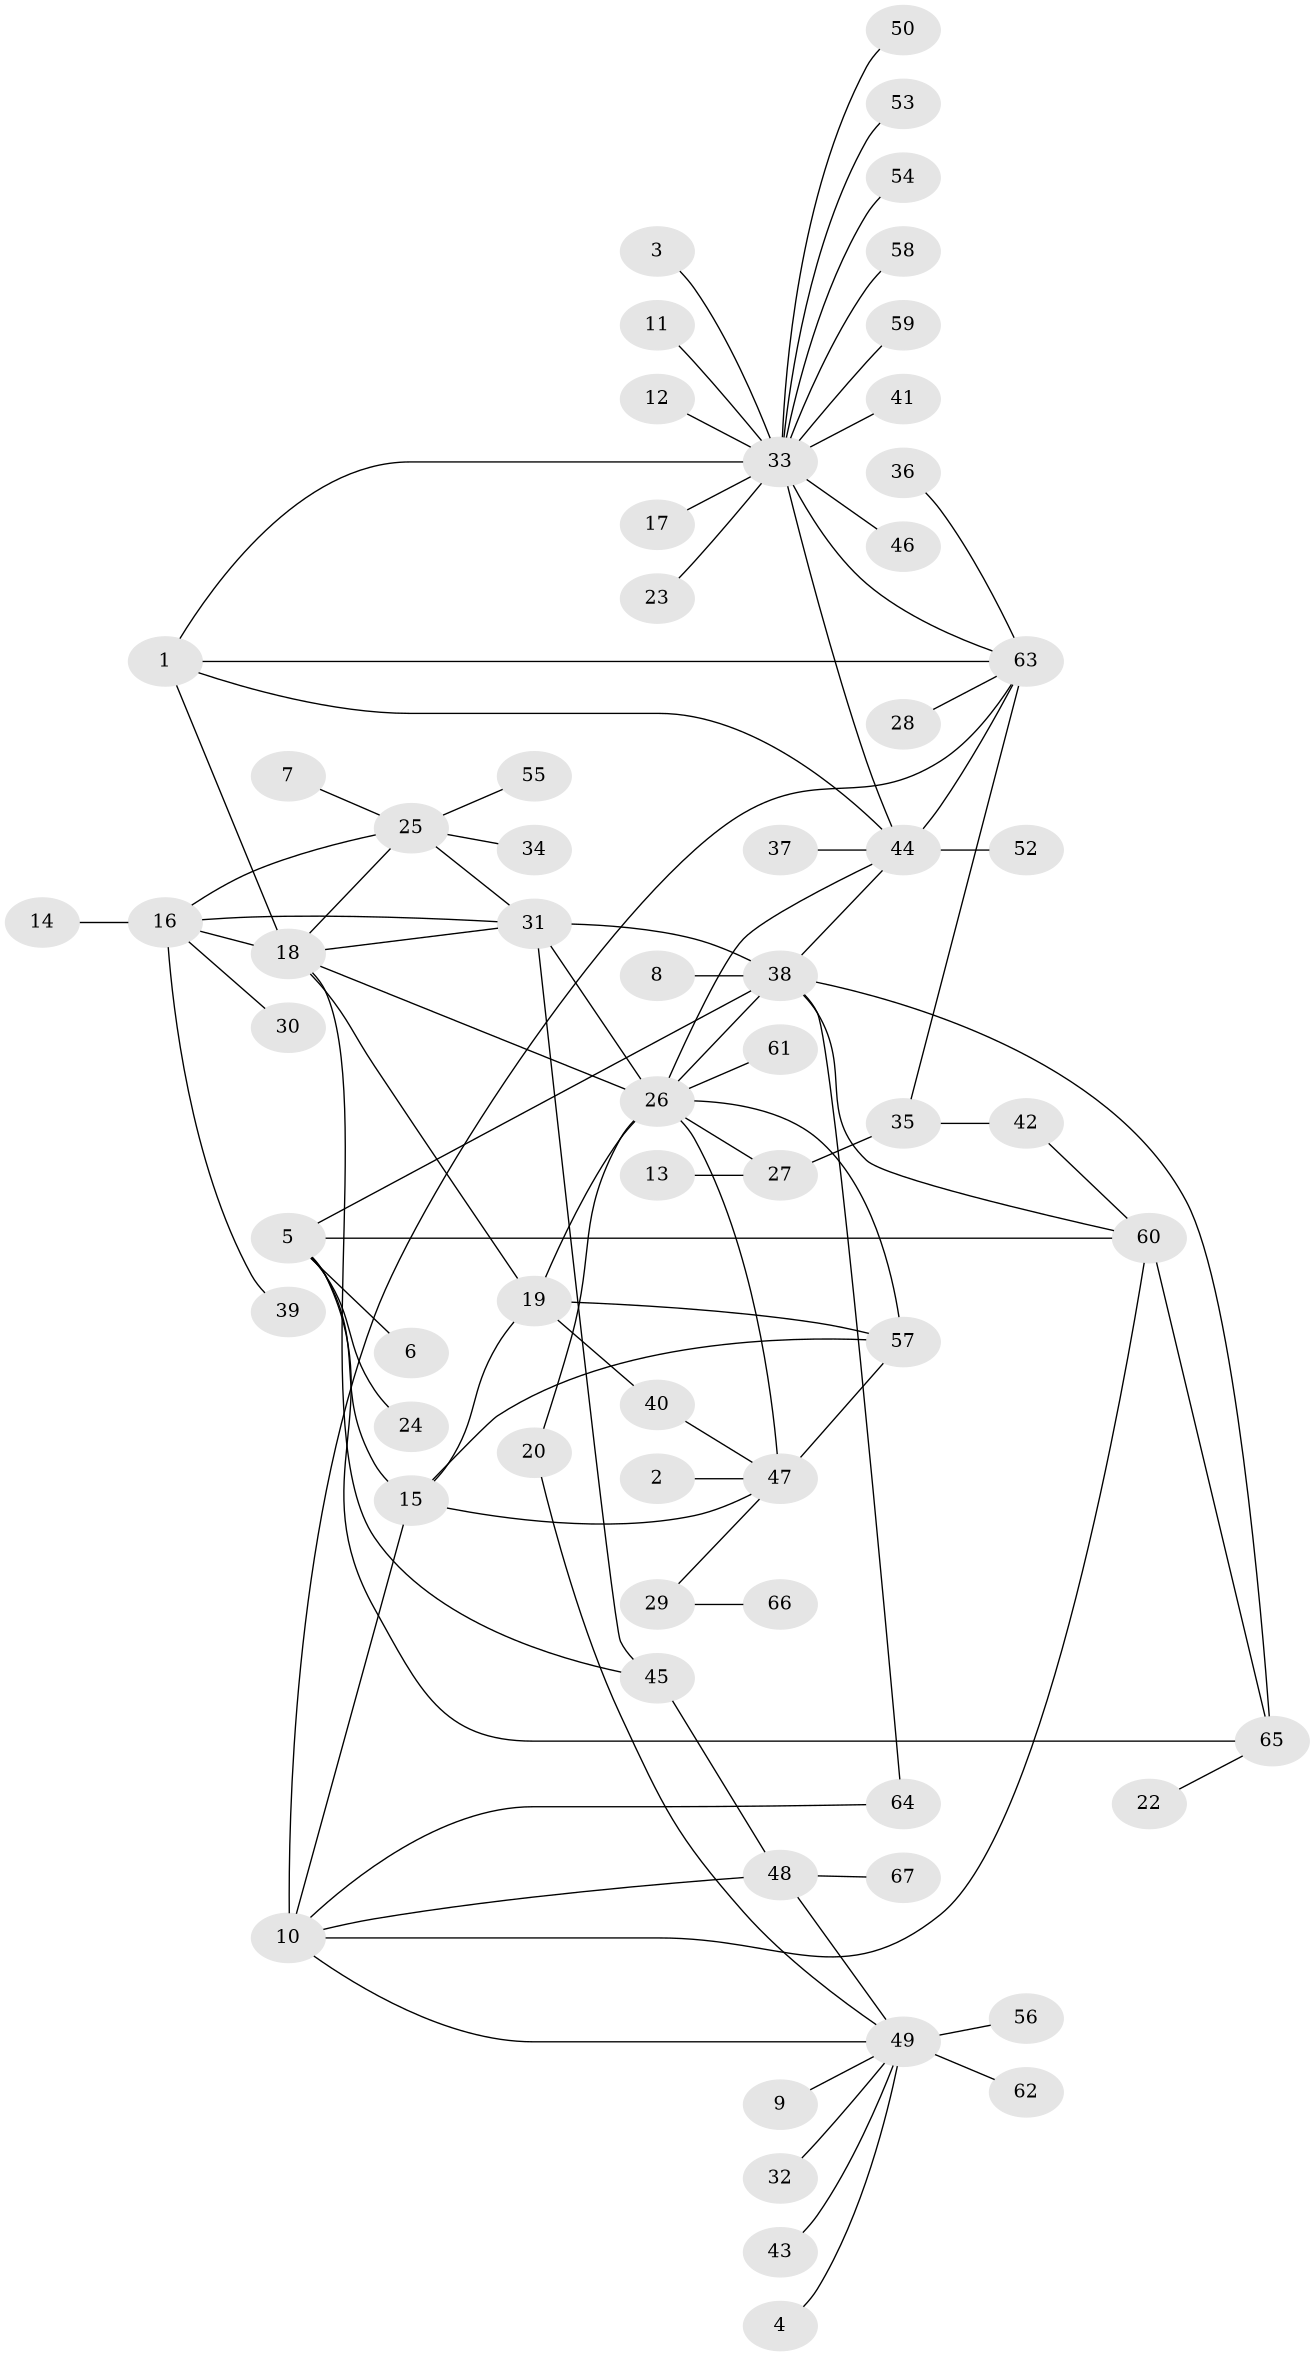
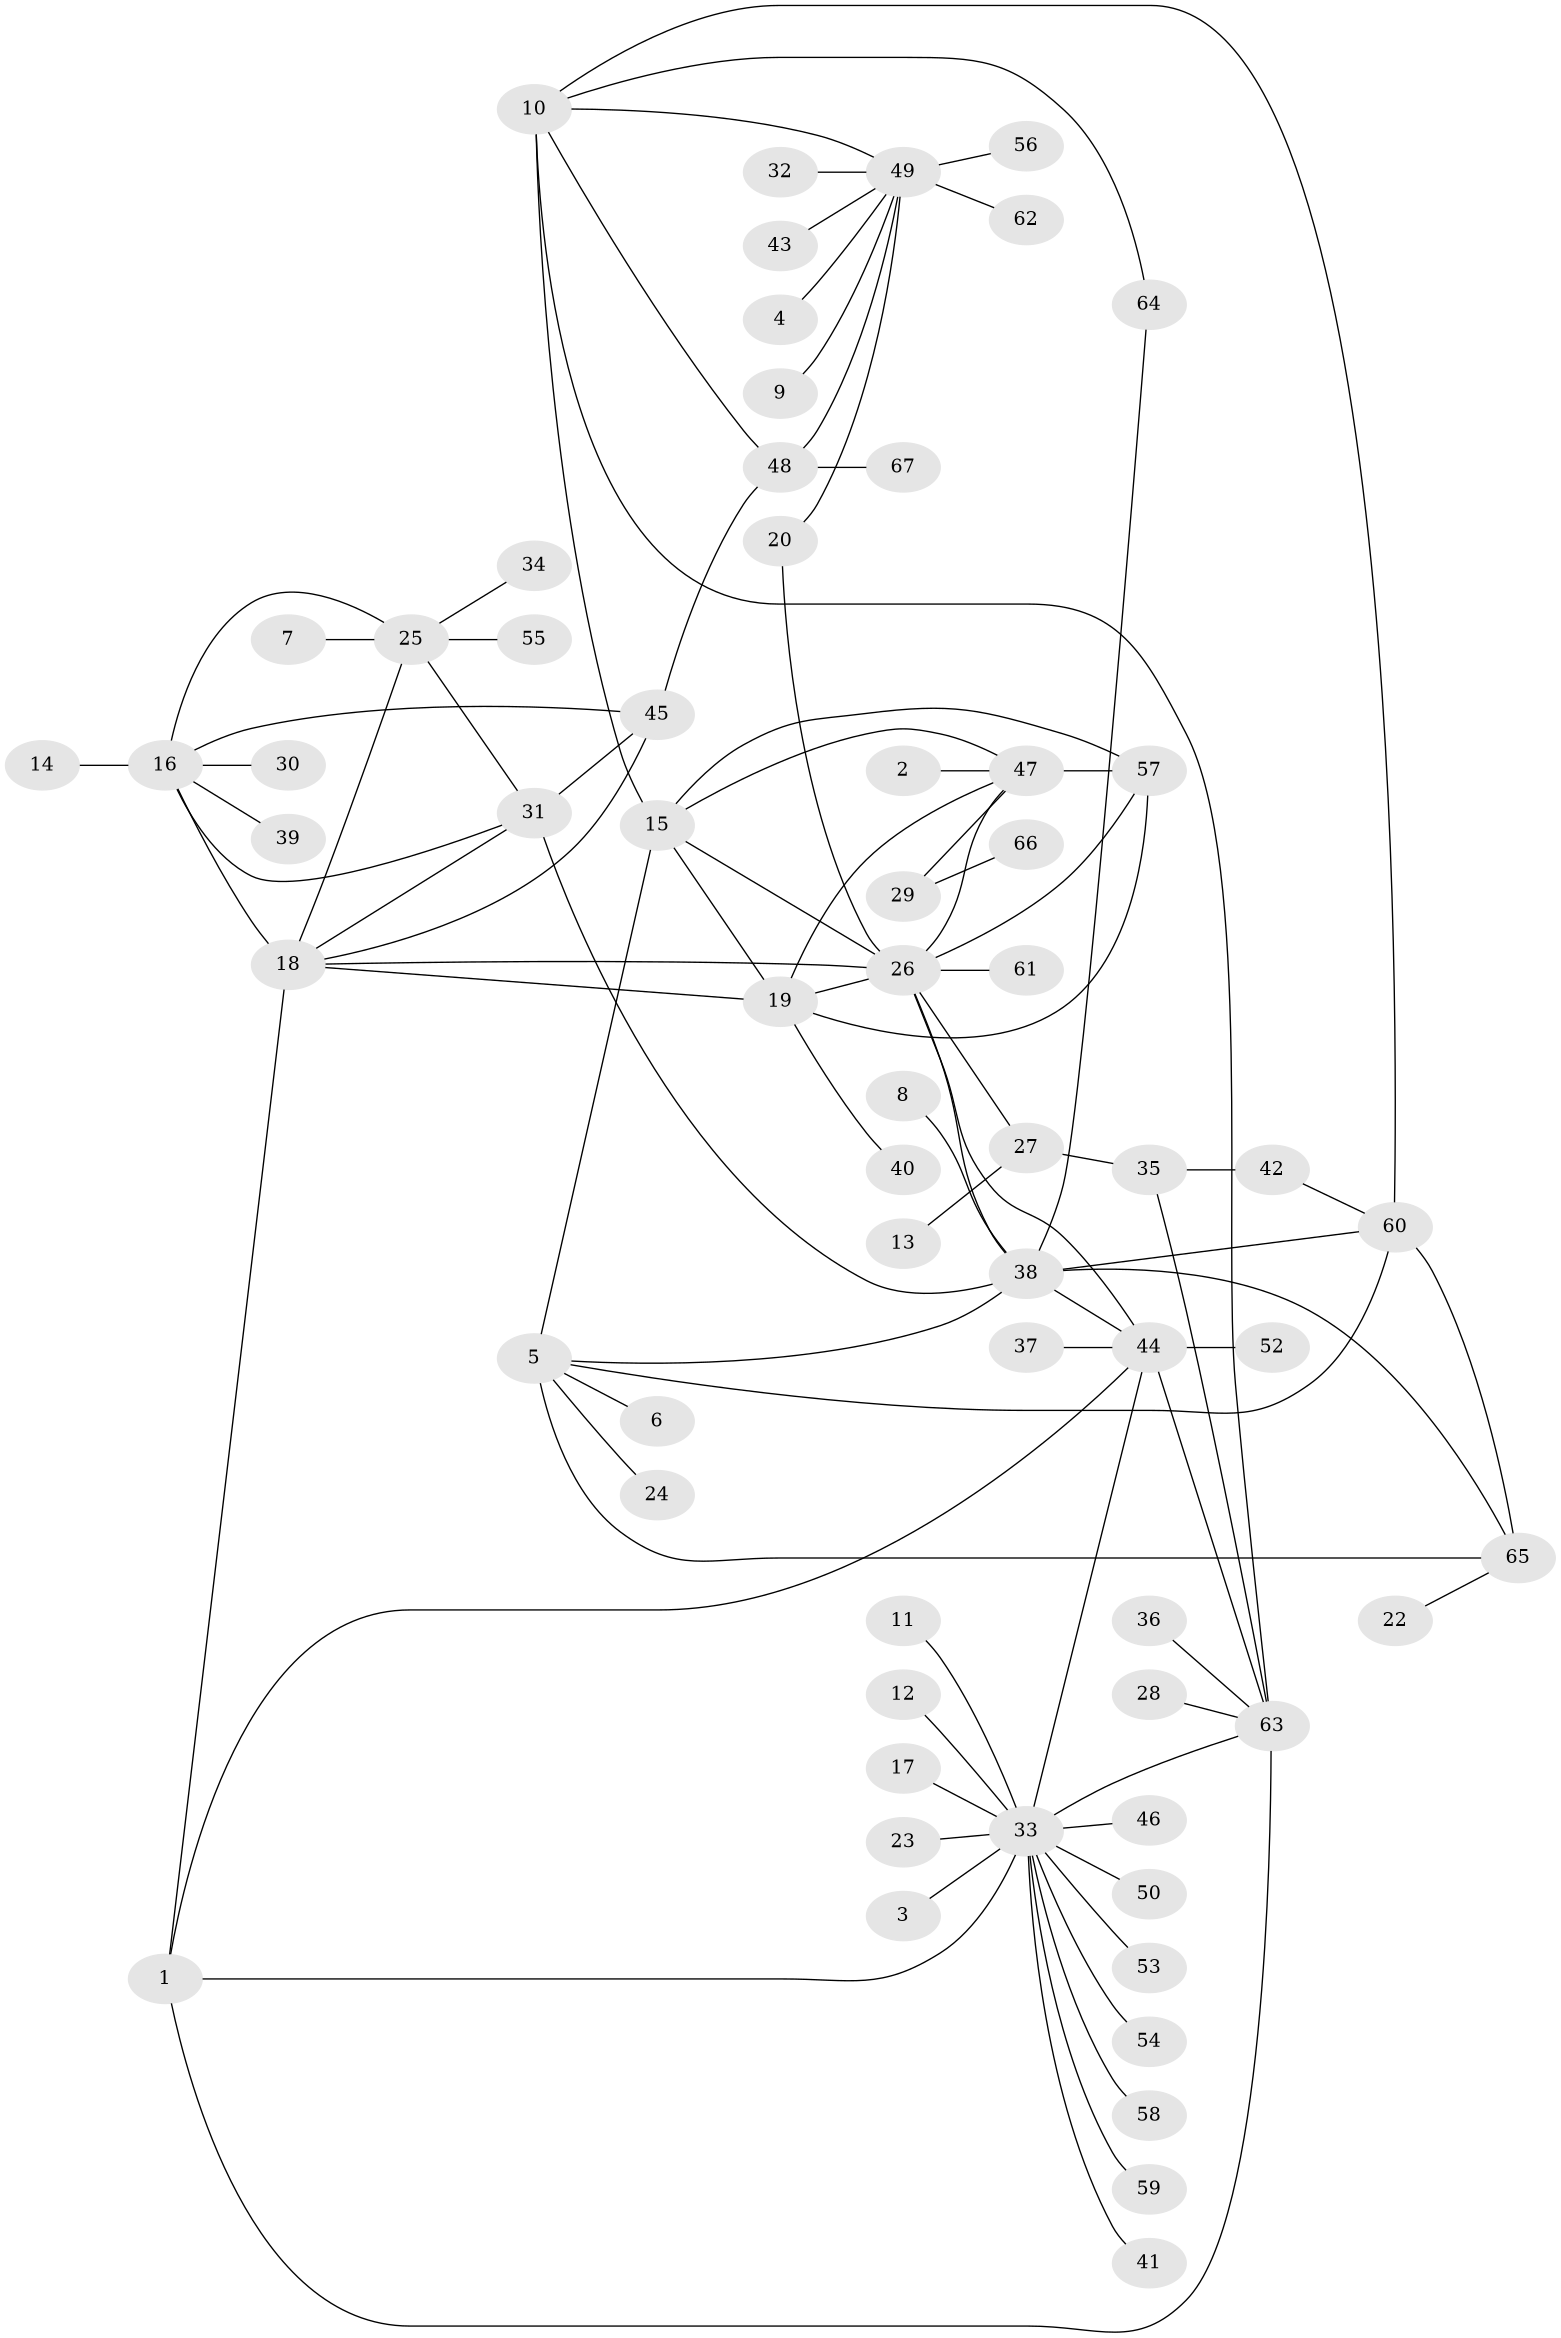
none -> (405, 709)
(596, 1013) -> (780, 898)
(719, 1442) -> (869, 857)
